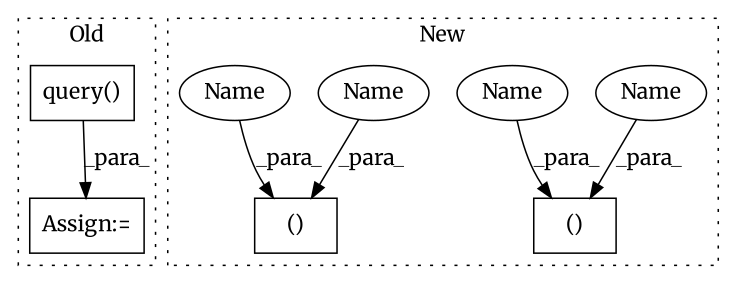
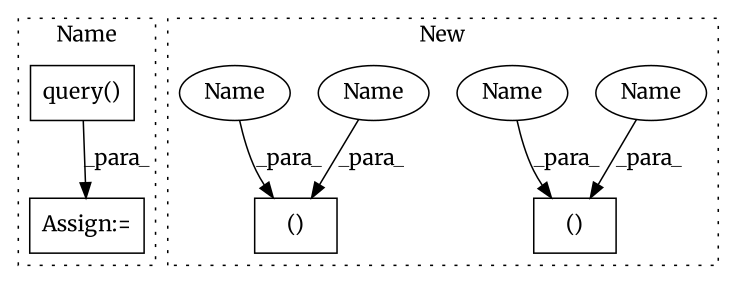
(87, 36) -> (87, 36)
